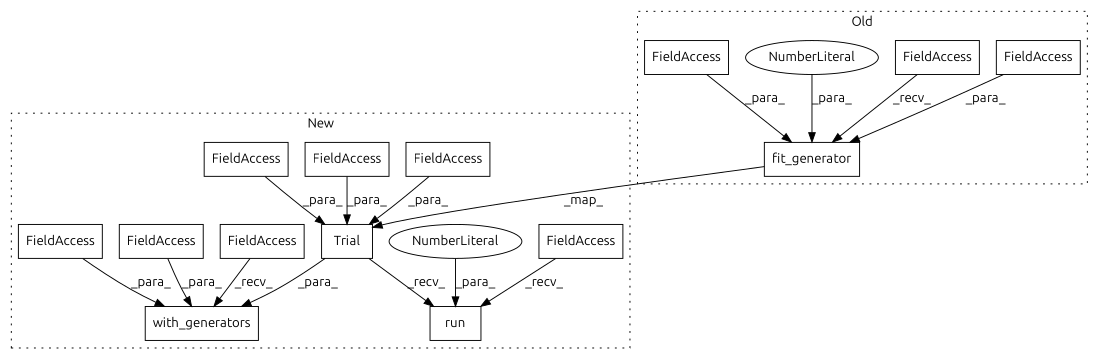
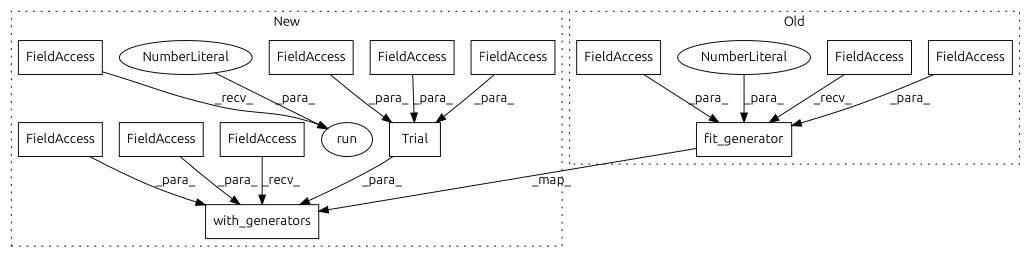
(573, 193) -> (512, 179)
(397, 280) -> none
(455, 323) -> (347, 140)
